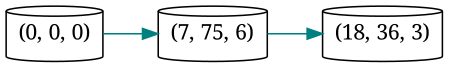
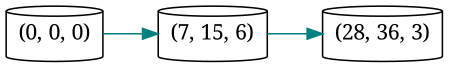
(213, 34) -> (213, 34)
(382, 34) -> (382, 34)
